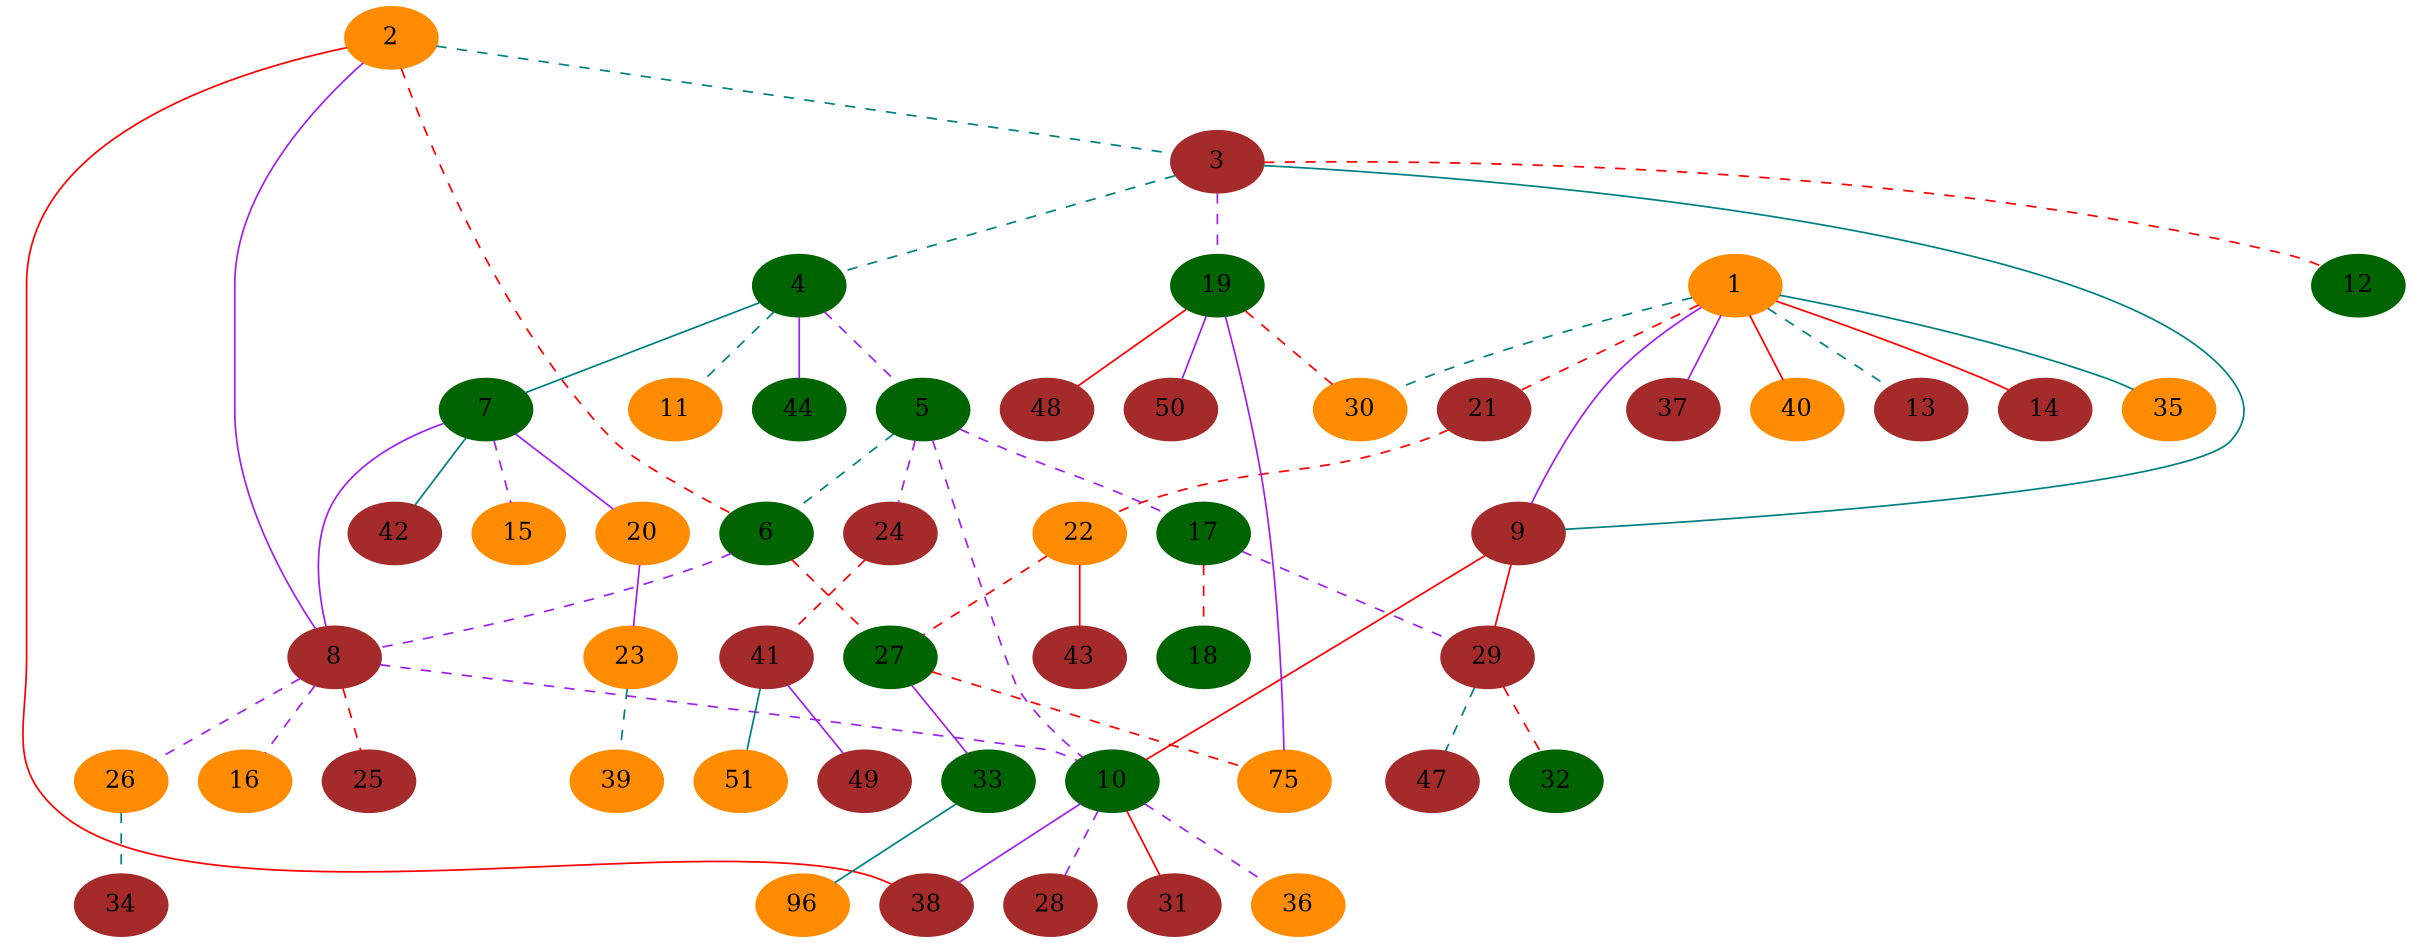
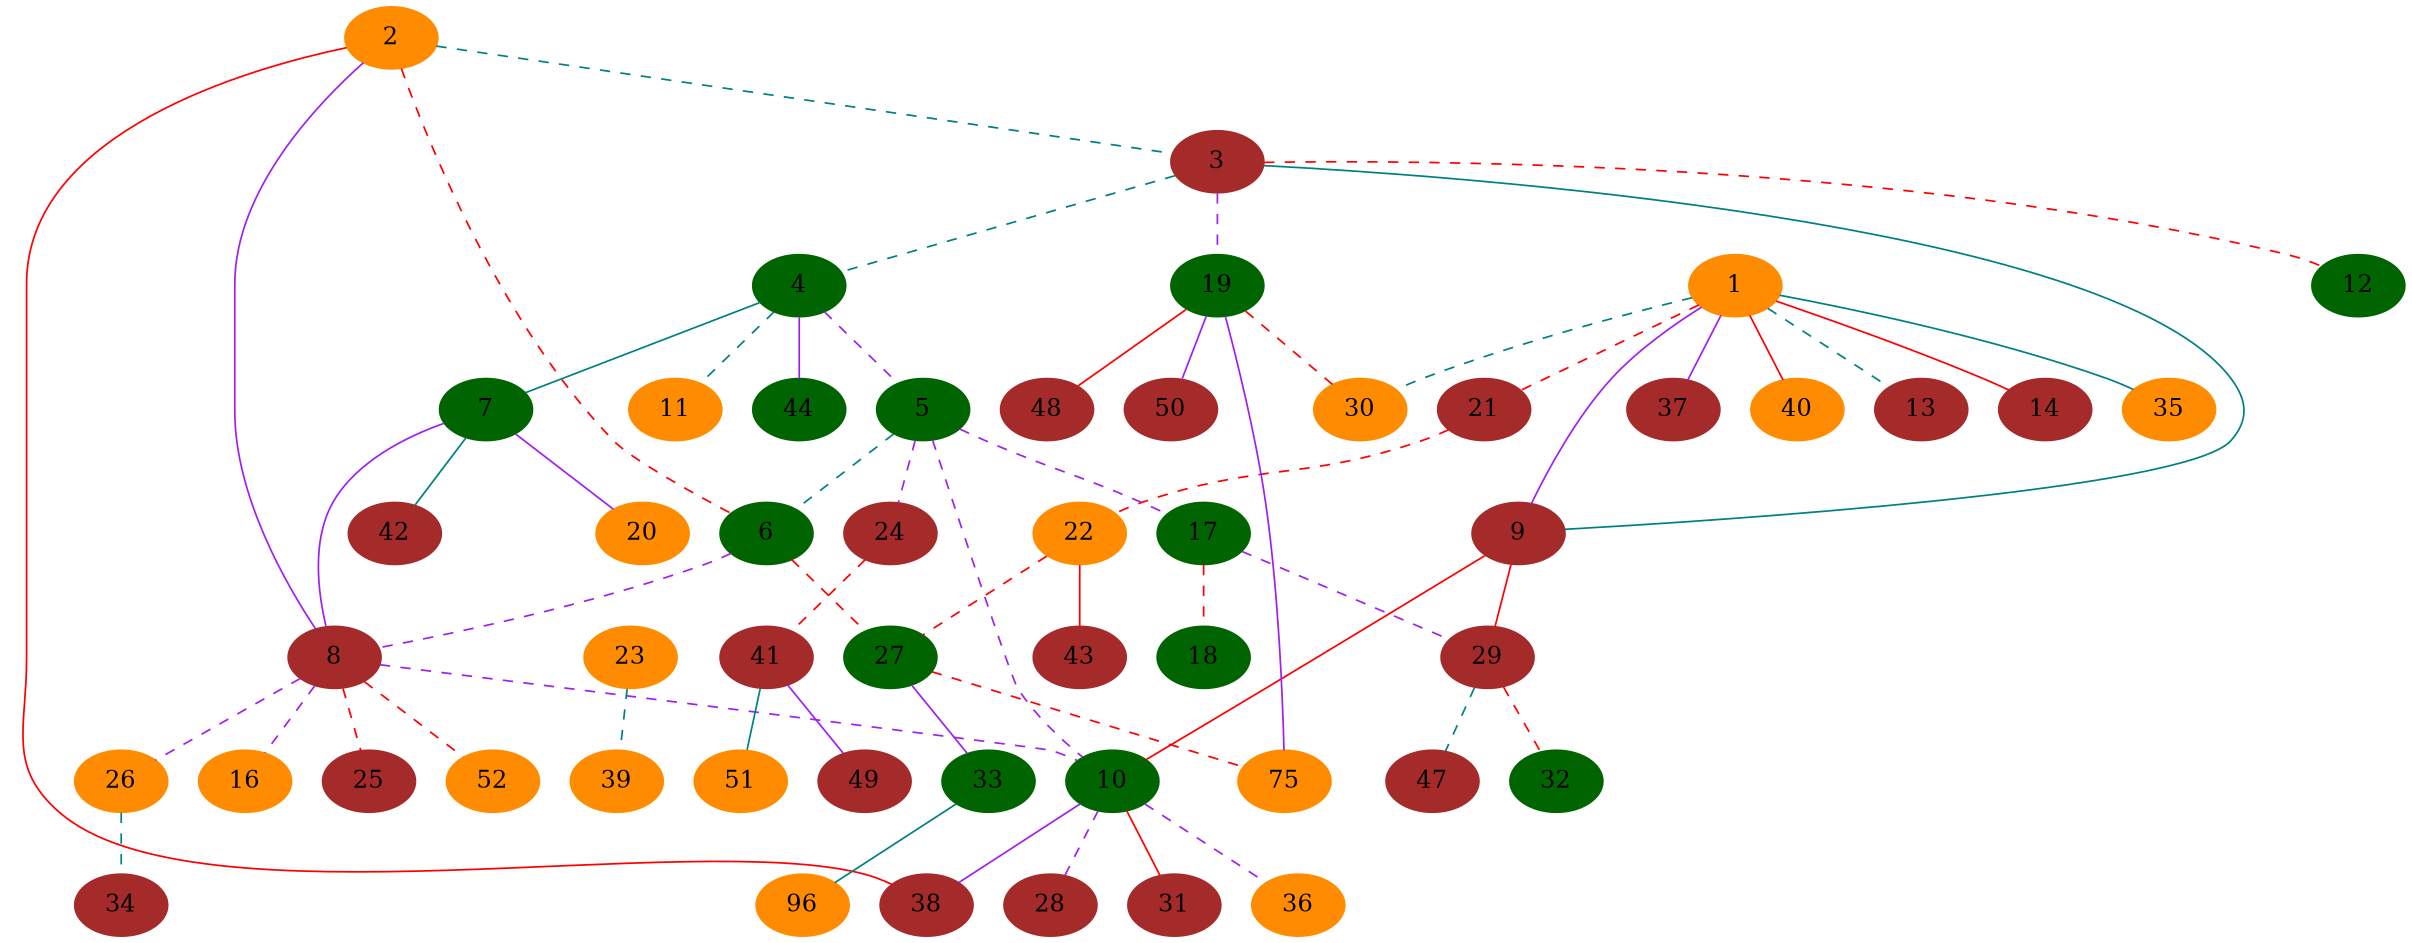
(519, 533) -> none
(636, 599) -> none
none -> (493, 781)
